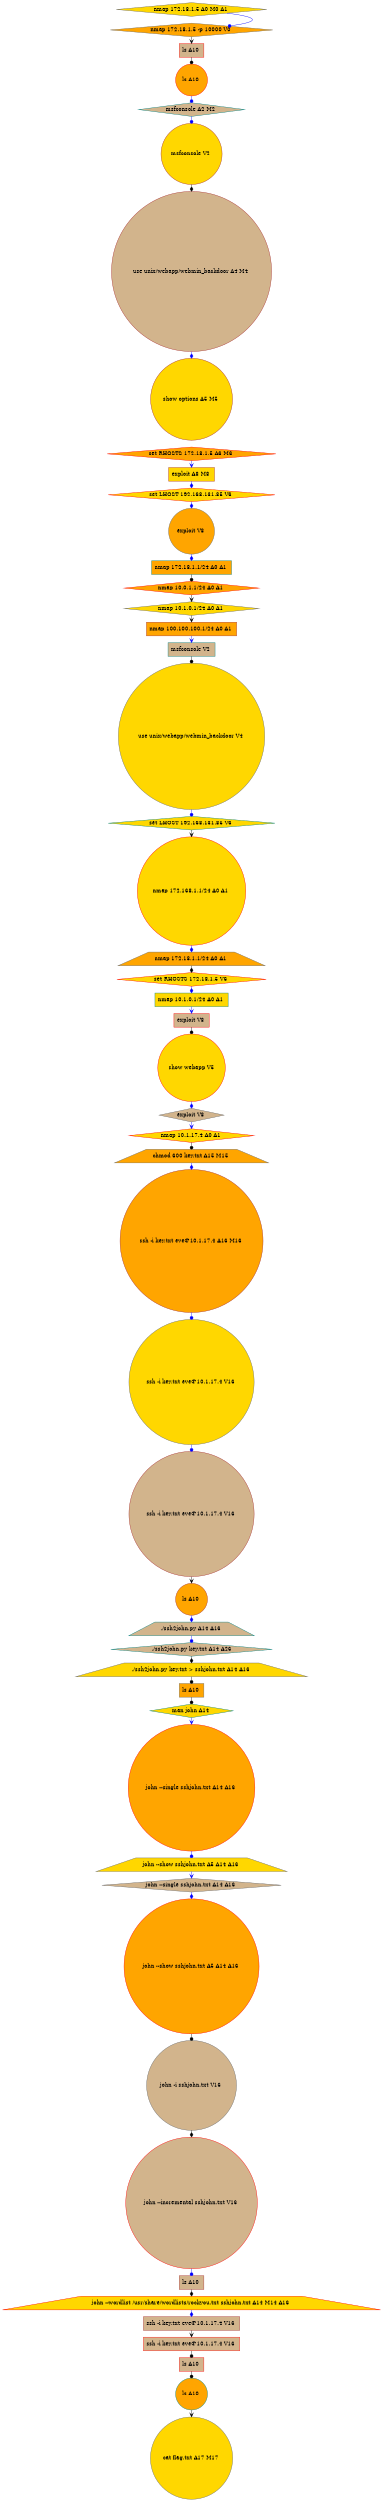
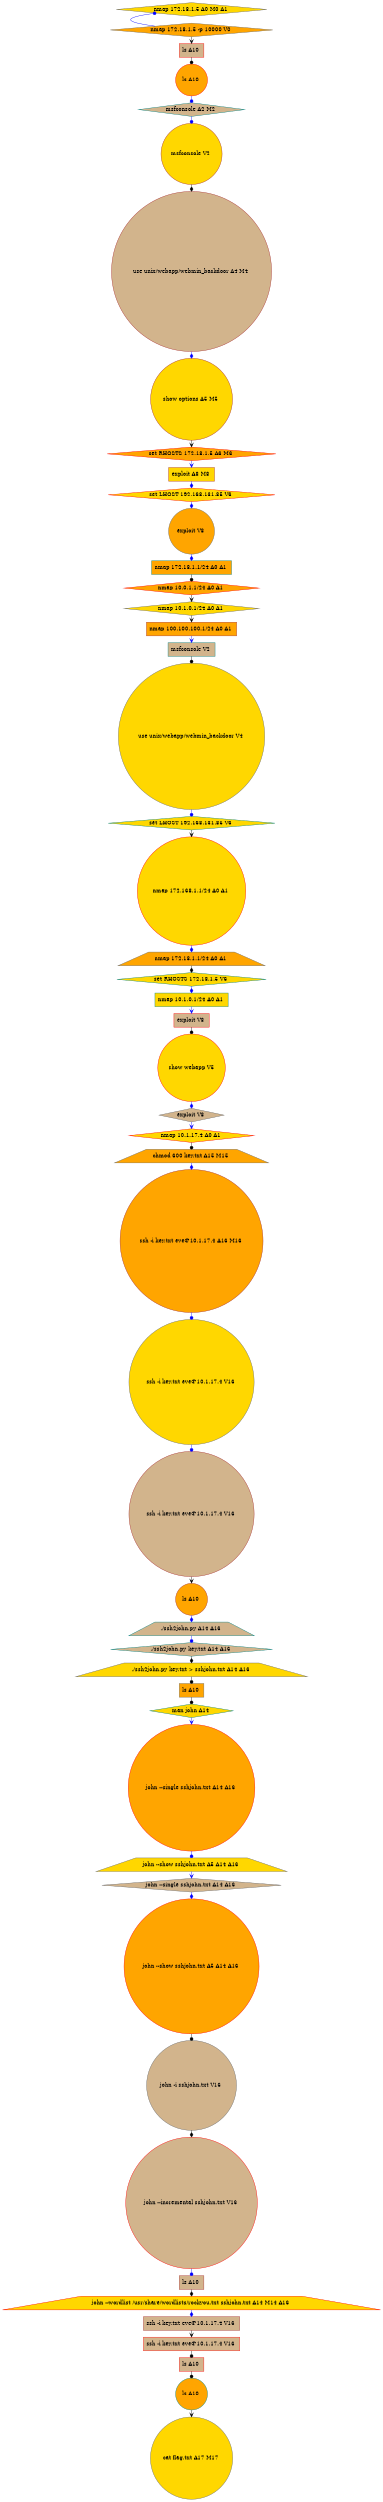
(251, 18) -> (131, 20)
none -> (192, 442)
(192, 979) -> (192, 979)
(192, 1649) -> (192, 1649)
